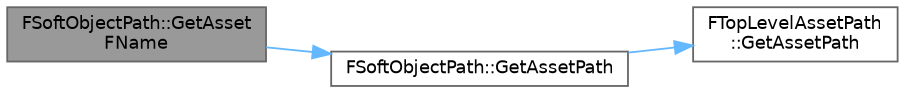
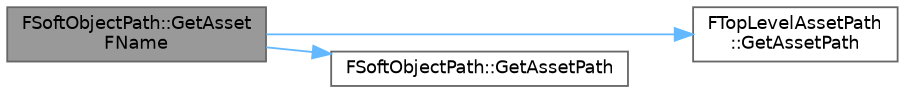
(651, 50) -> (470, 34)
